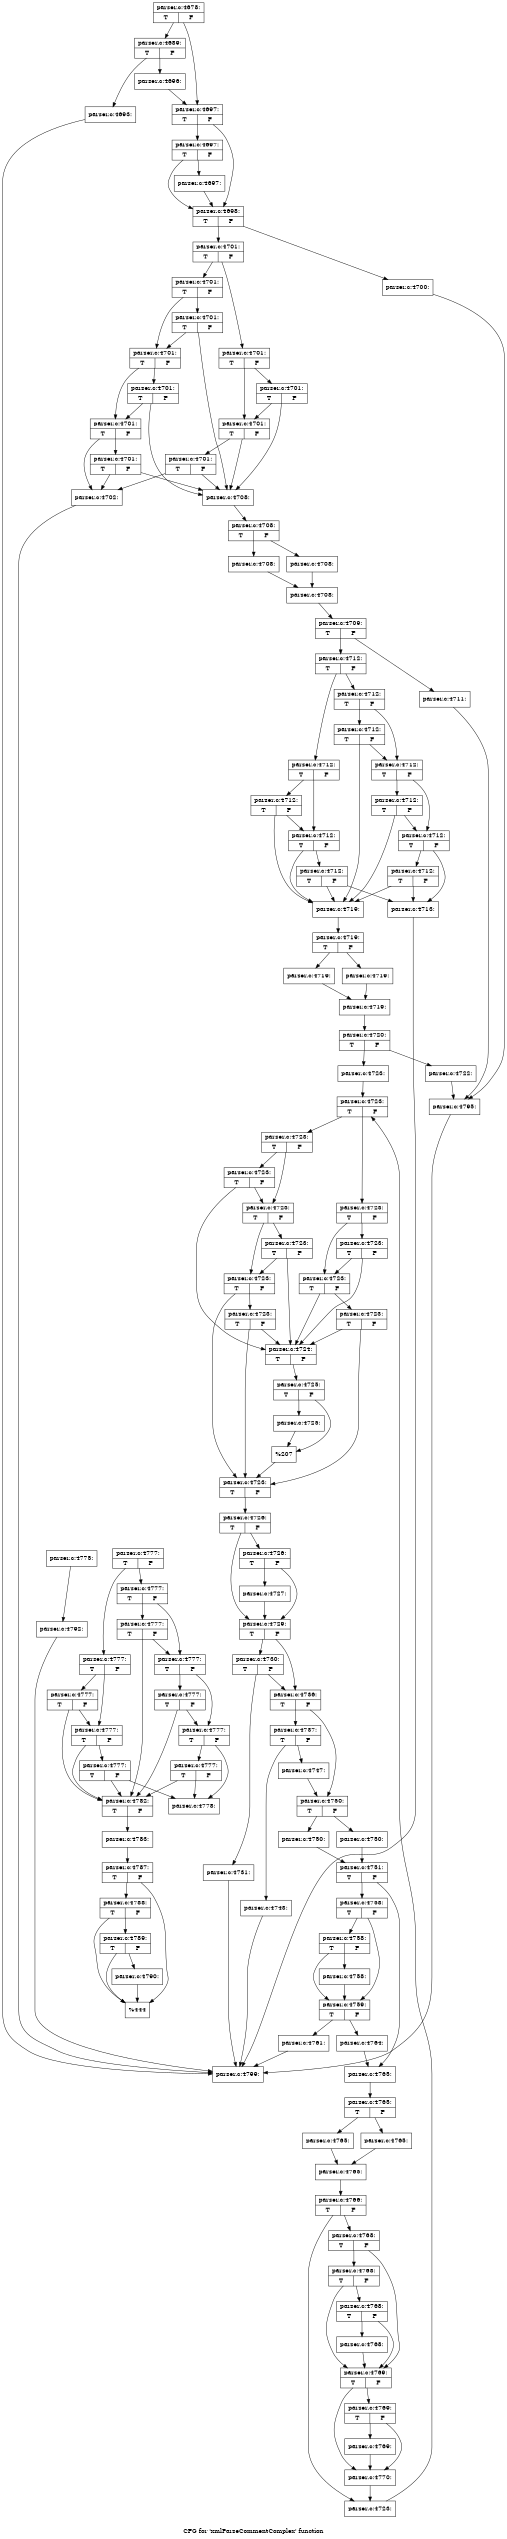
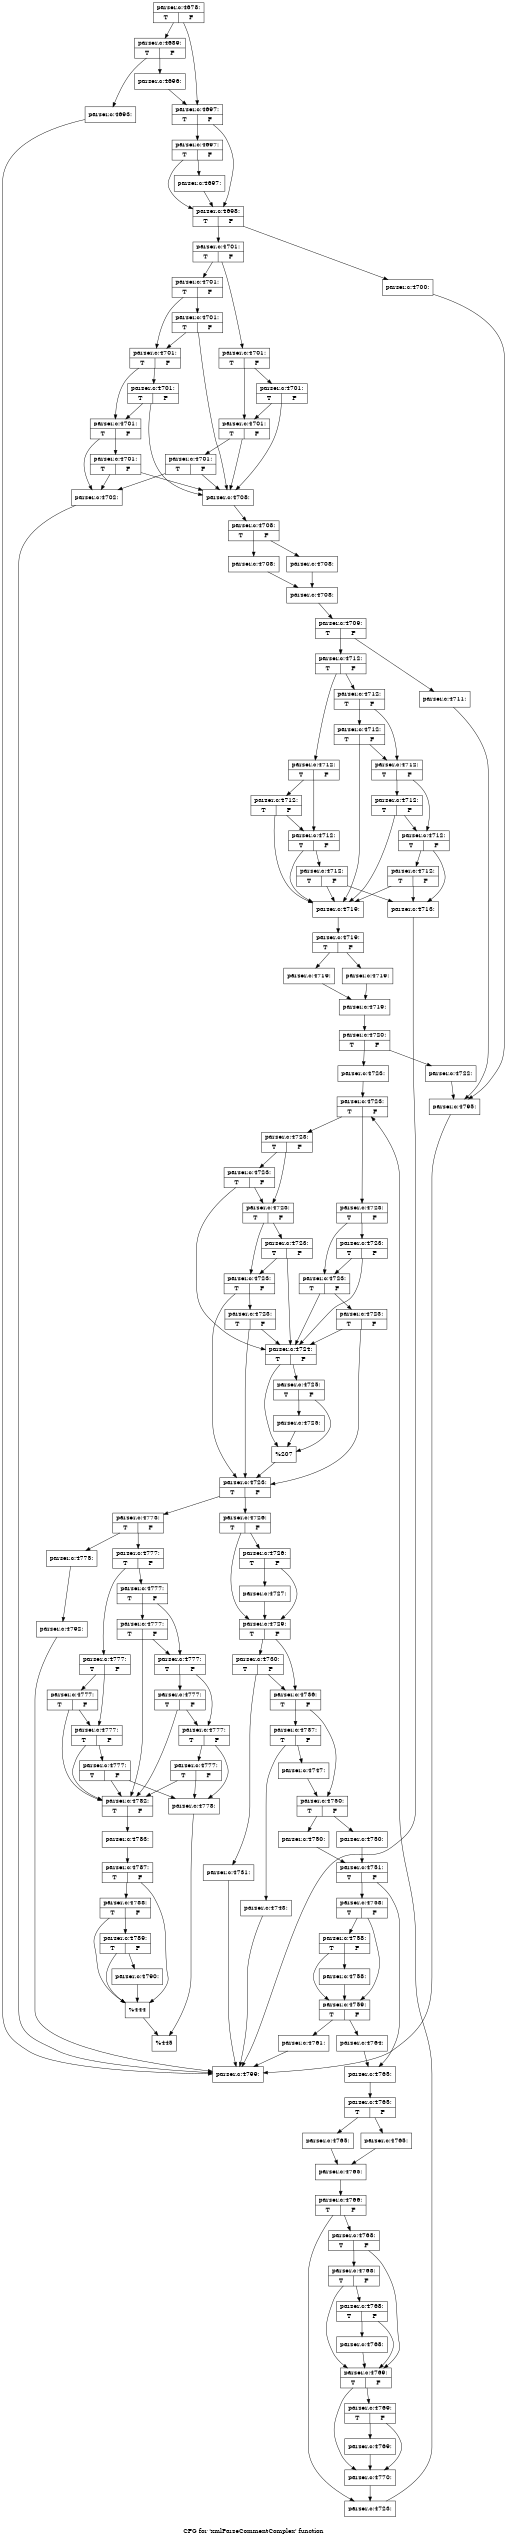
none -> (265, 1403)
none -> (138, 1523)
none -> (164, 2043)
